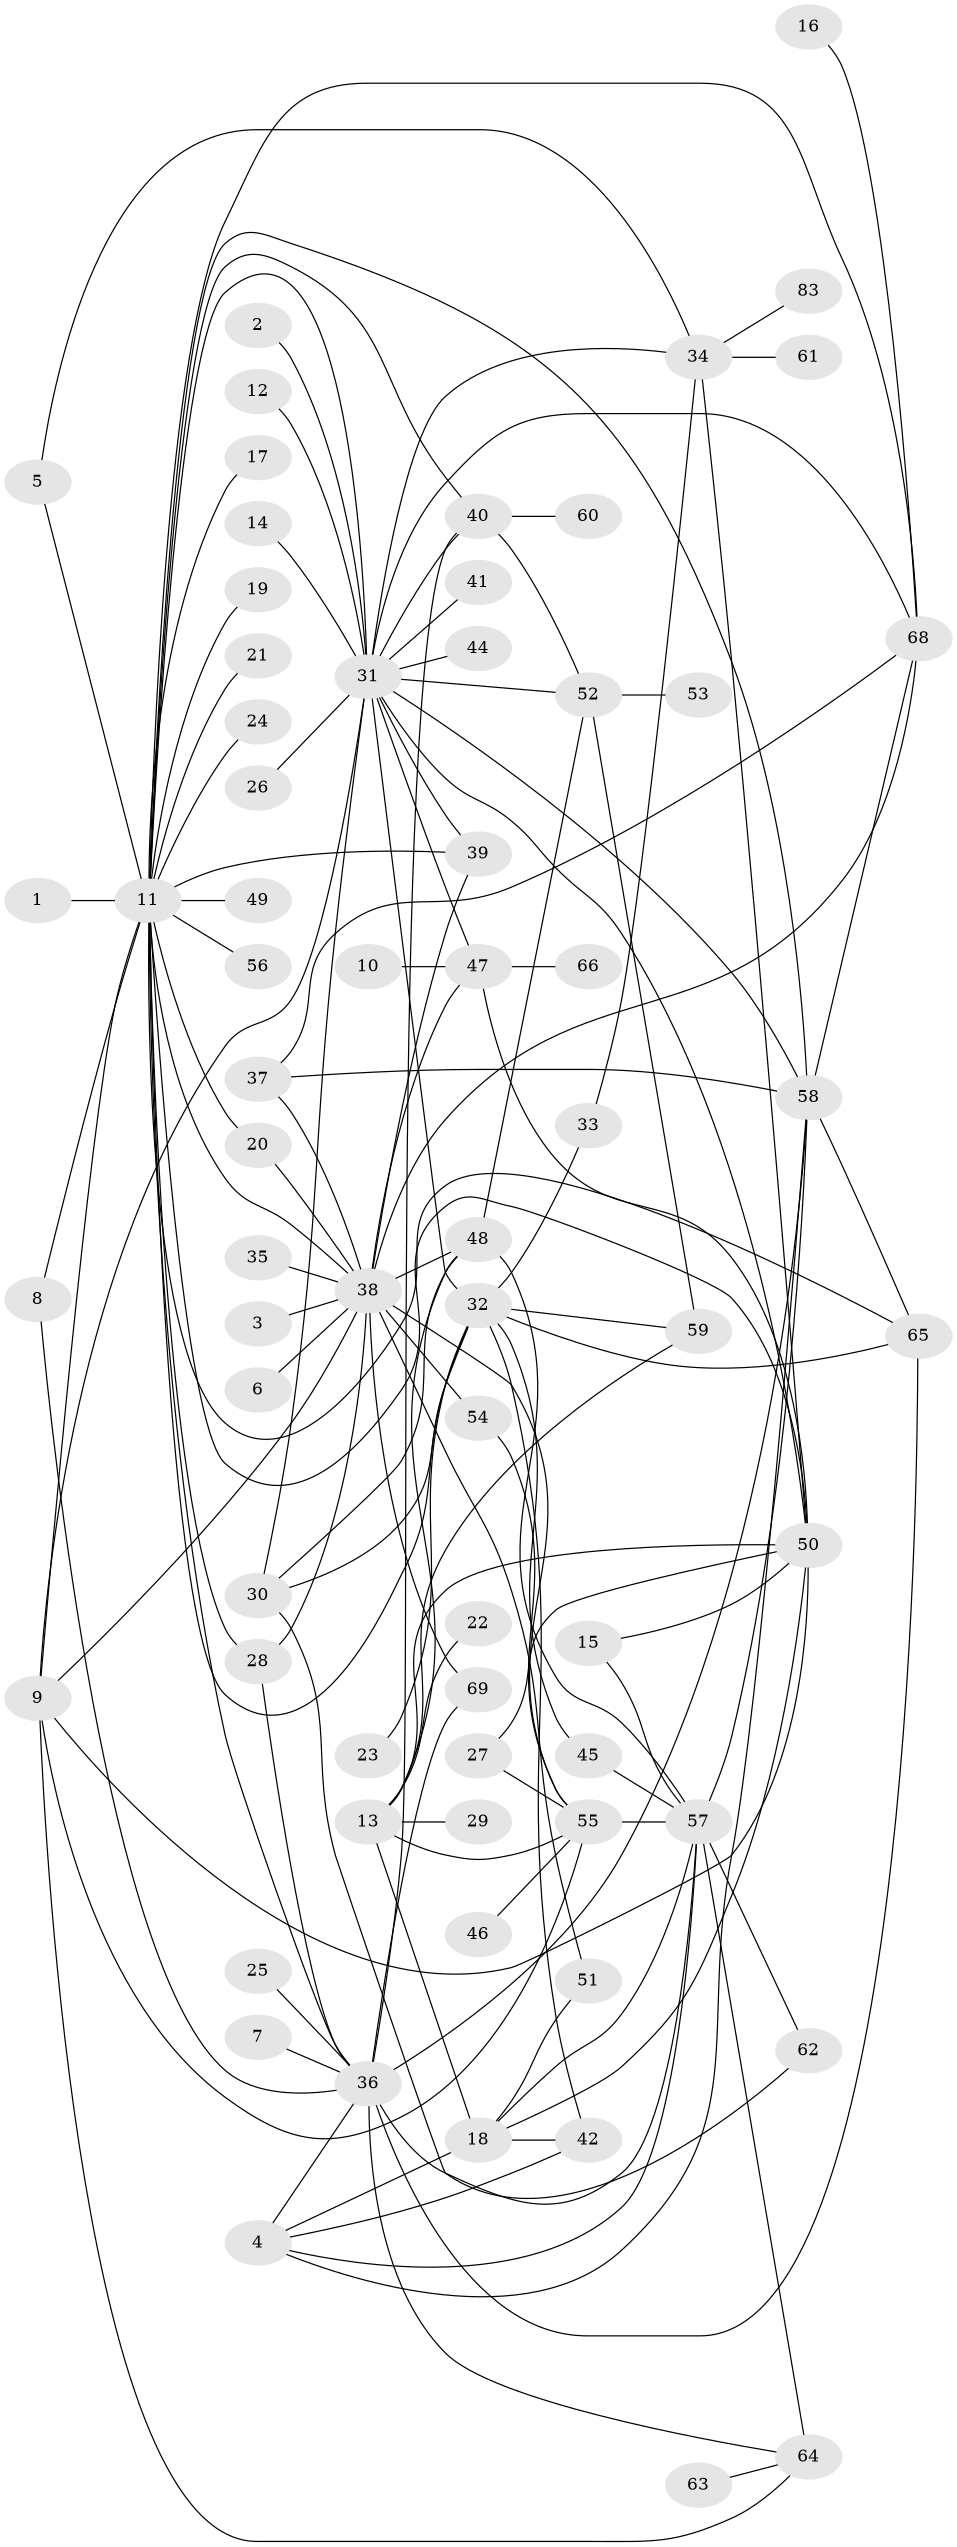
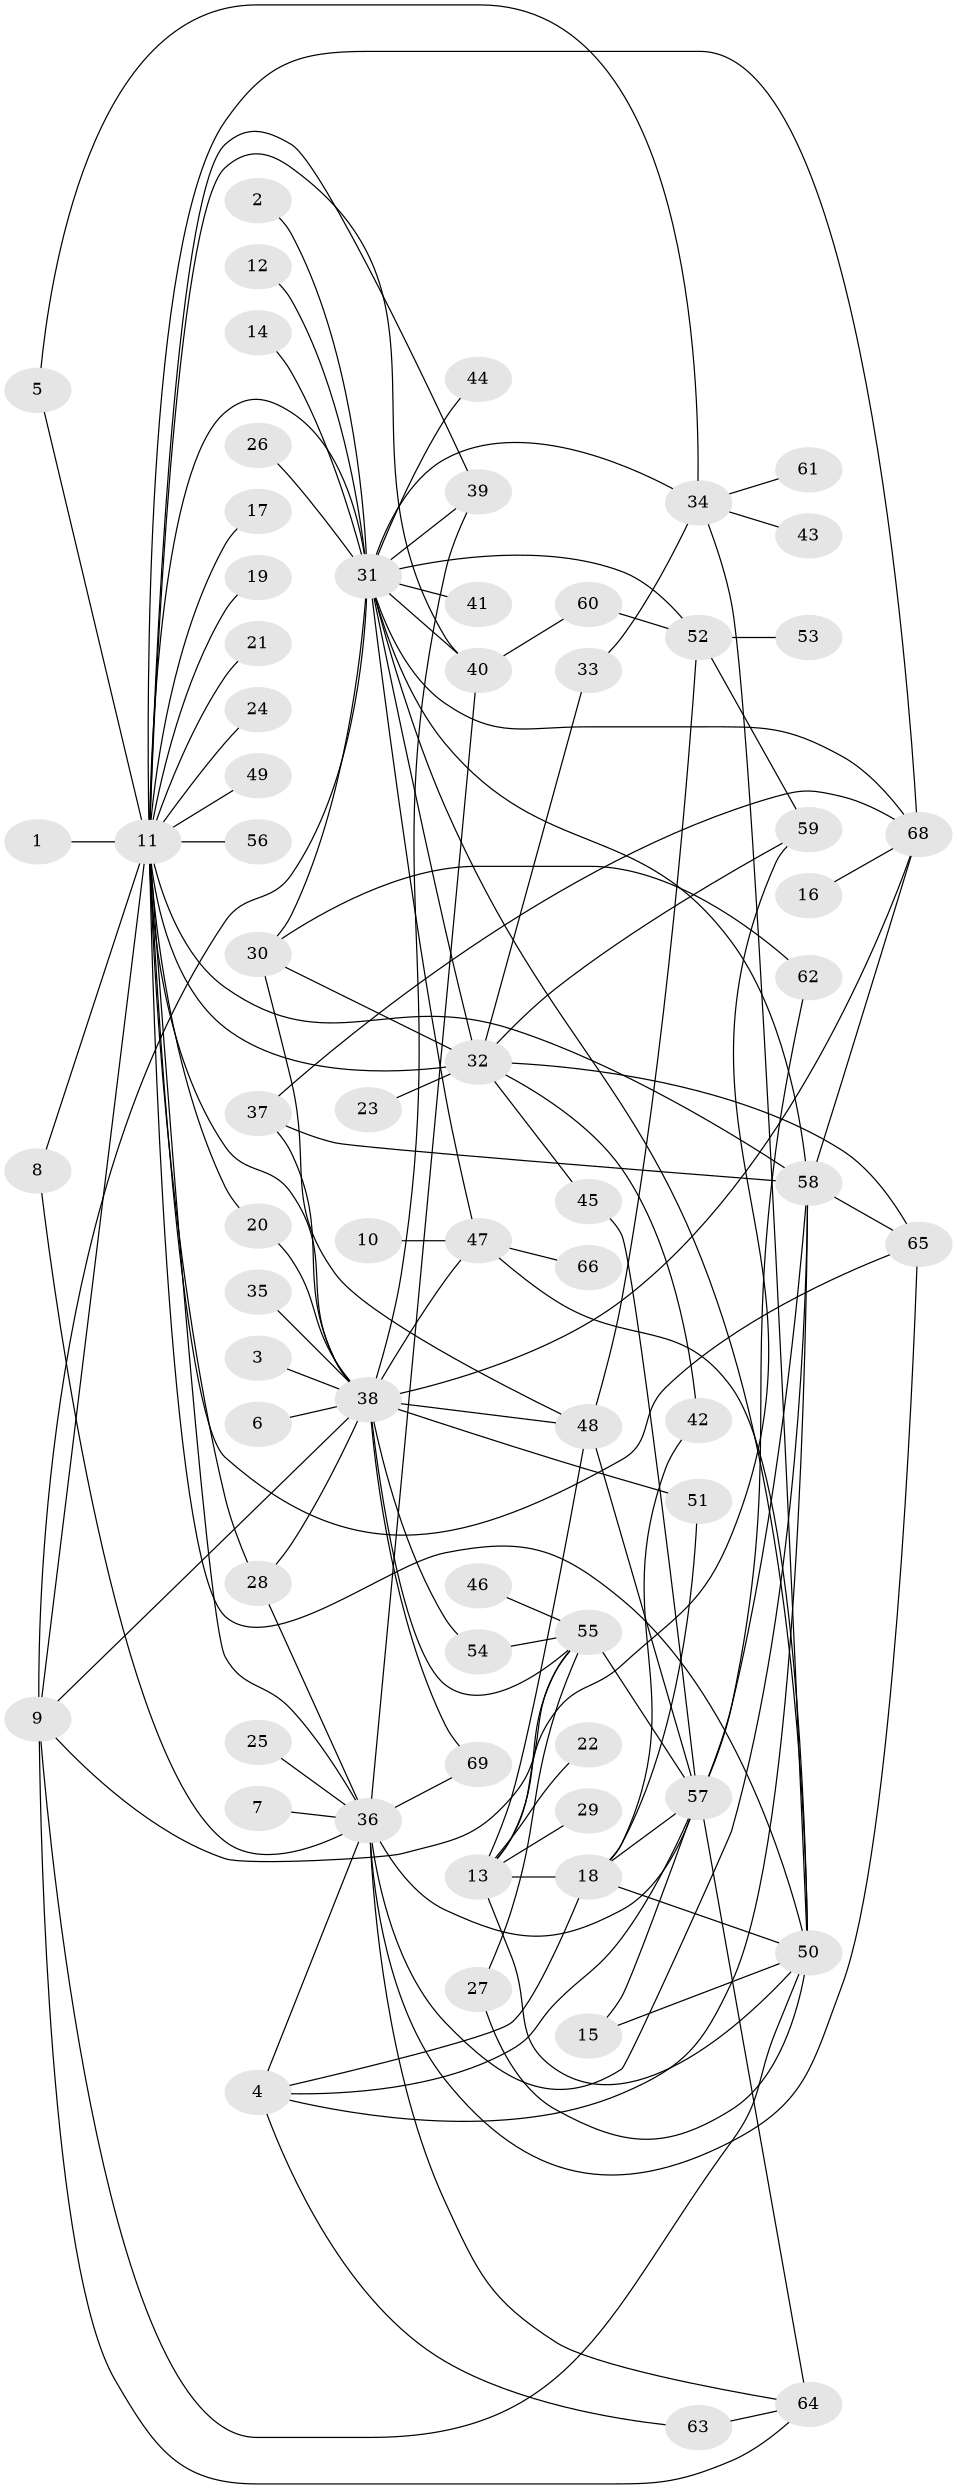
(809, 291) -> (809, 536)
(543, 601) -> (644, 621)
(428, 2203) -> (413, 2338)
